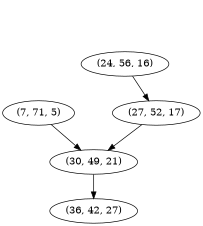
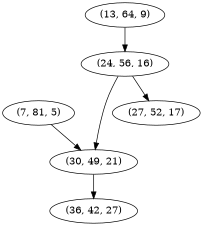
none -> (125, 15)
(39, 113) -> (39, 113)
(128, 135) -> (104, 109)
